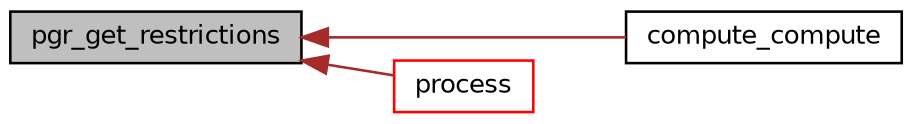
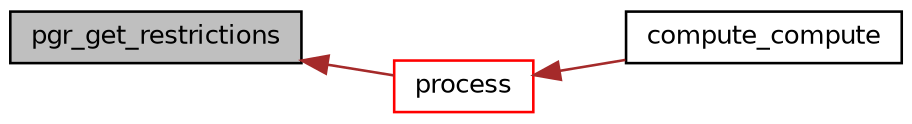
(477, 37) -> (592, 65)
